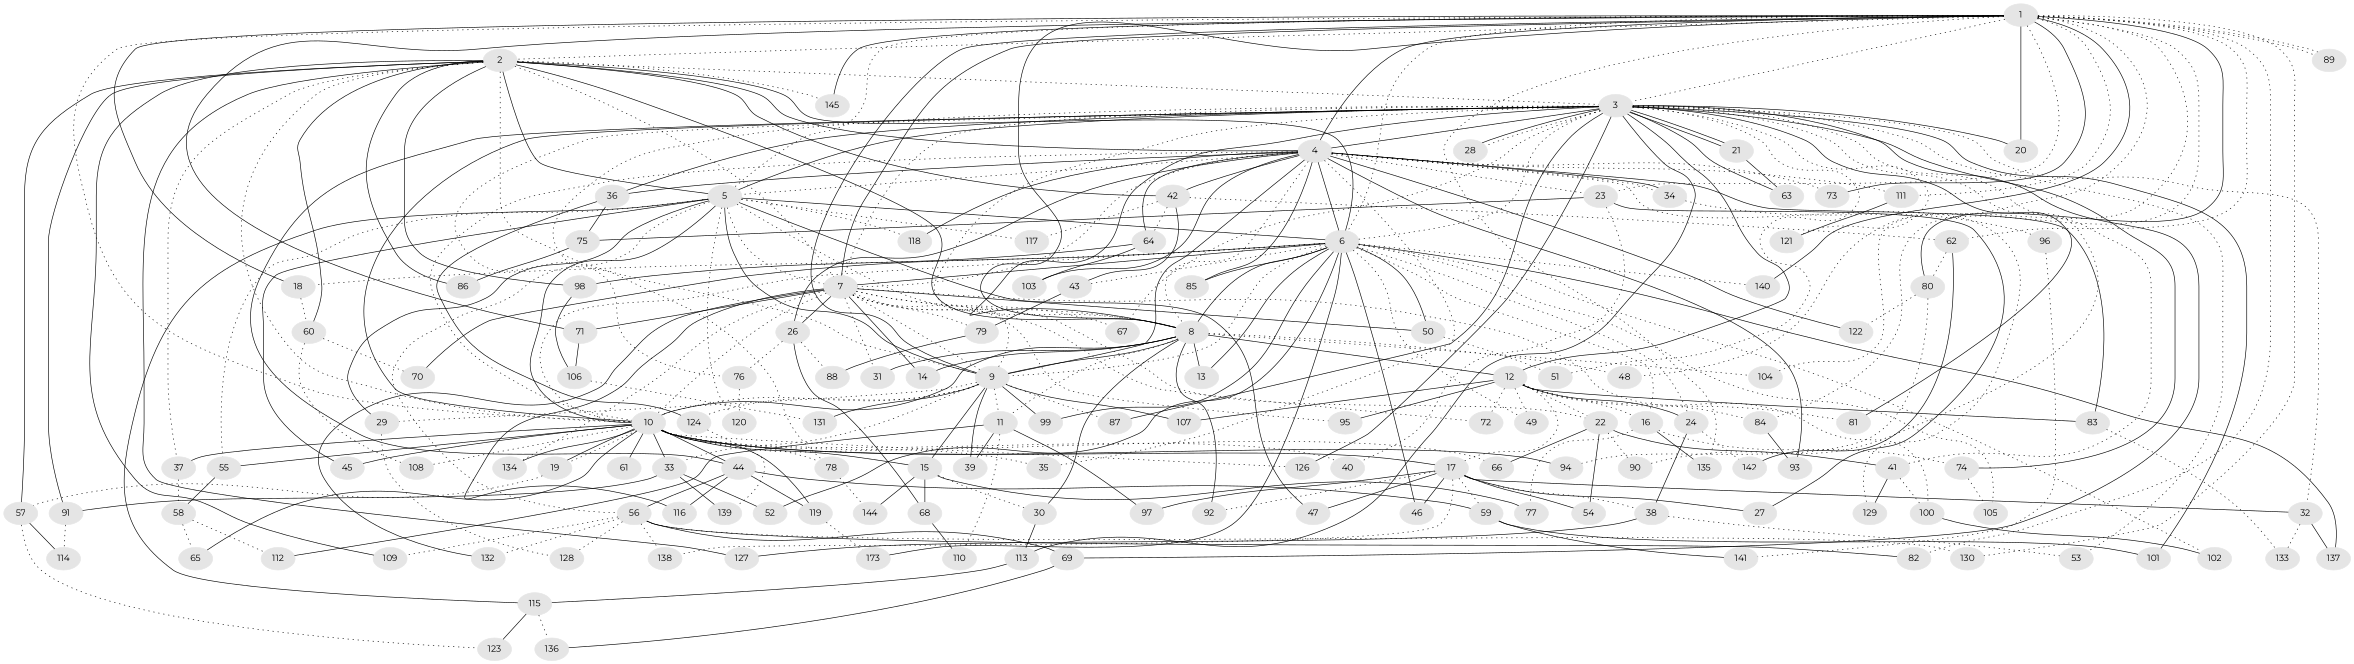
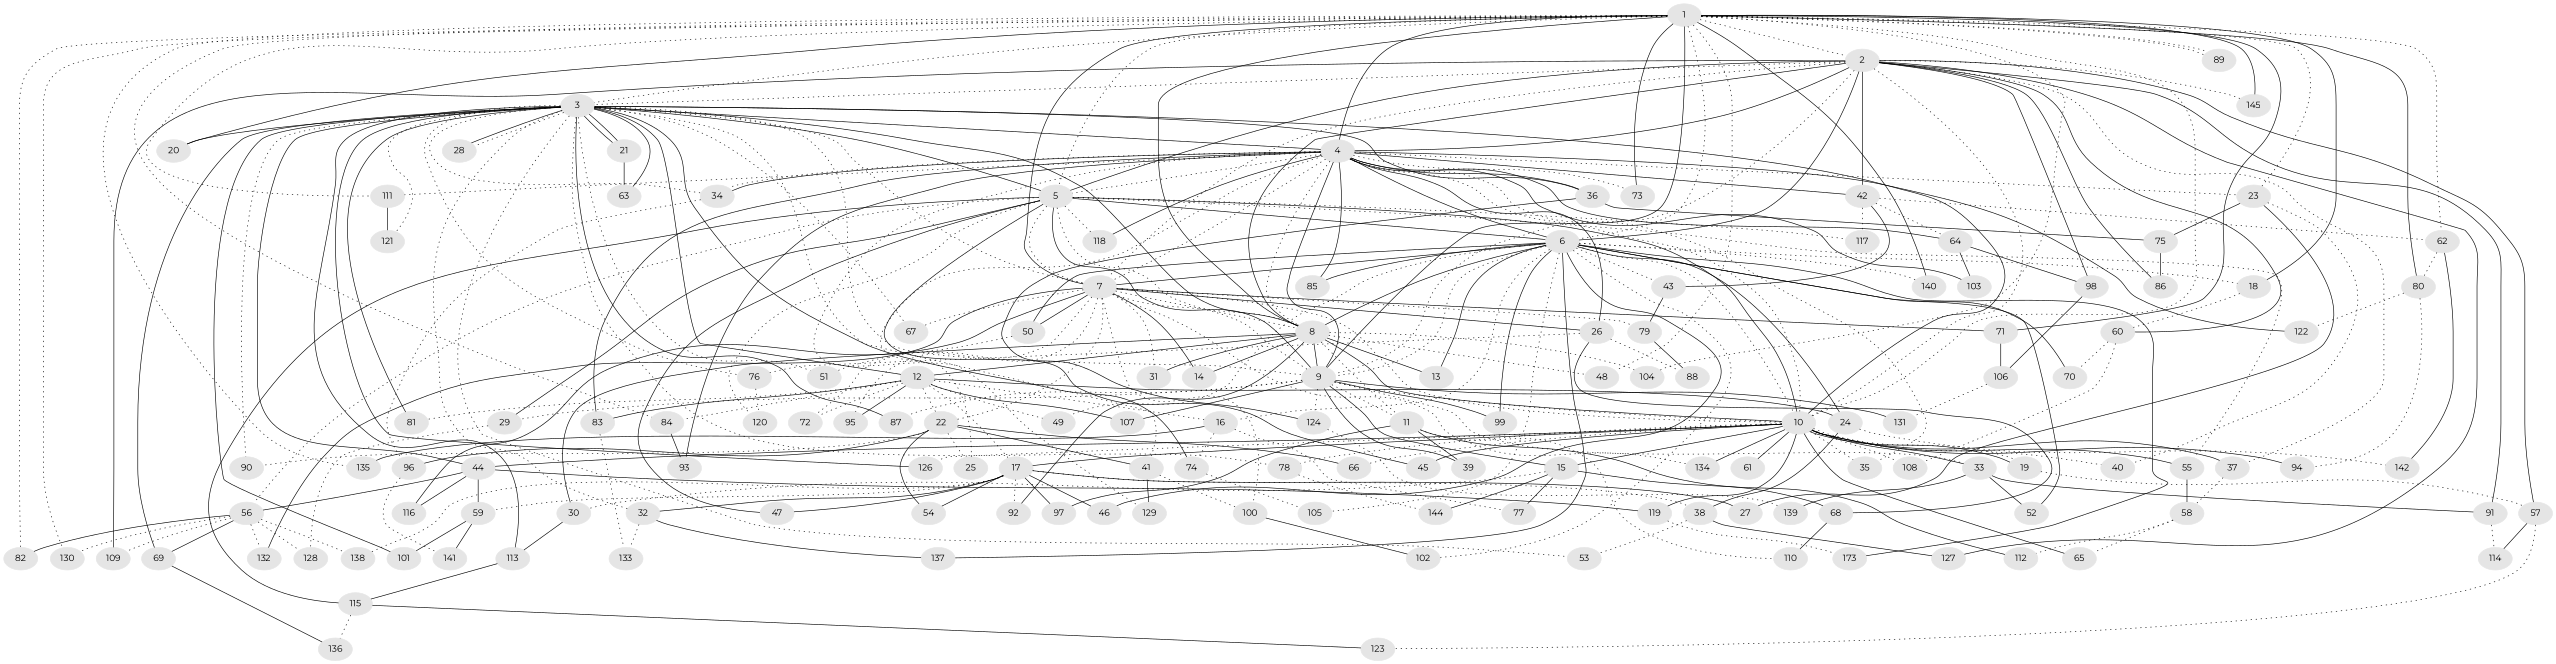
(1517, 193) -> (487, 181)
(1536, 310) -> (1739, 294)
none -> (677, 453)
none -> (971, 468)
